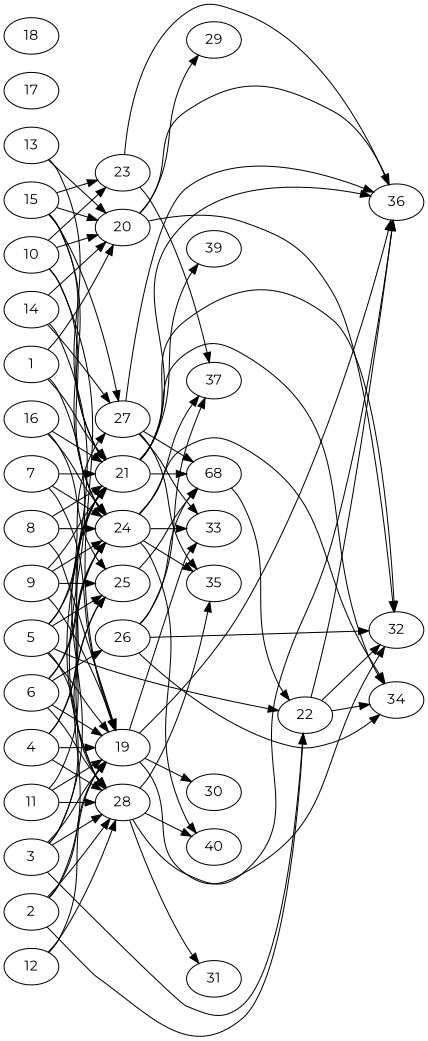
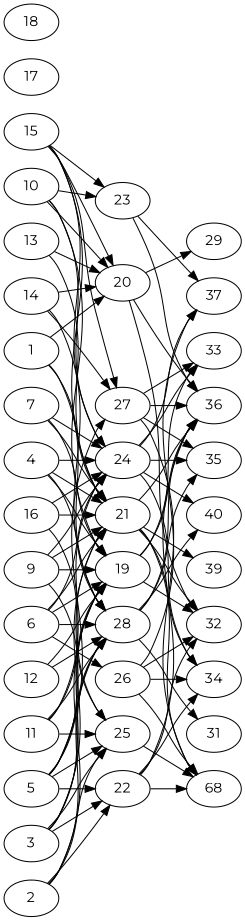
(31, 529) -> none
(261, 589) -> (163, 789)
none -> (72, 734)
(214, 792) -> none
